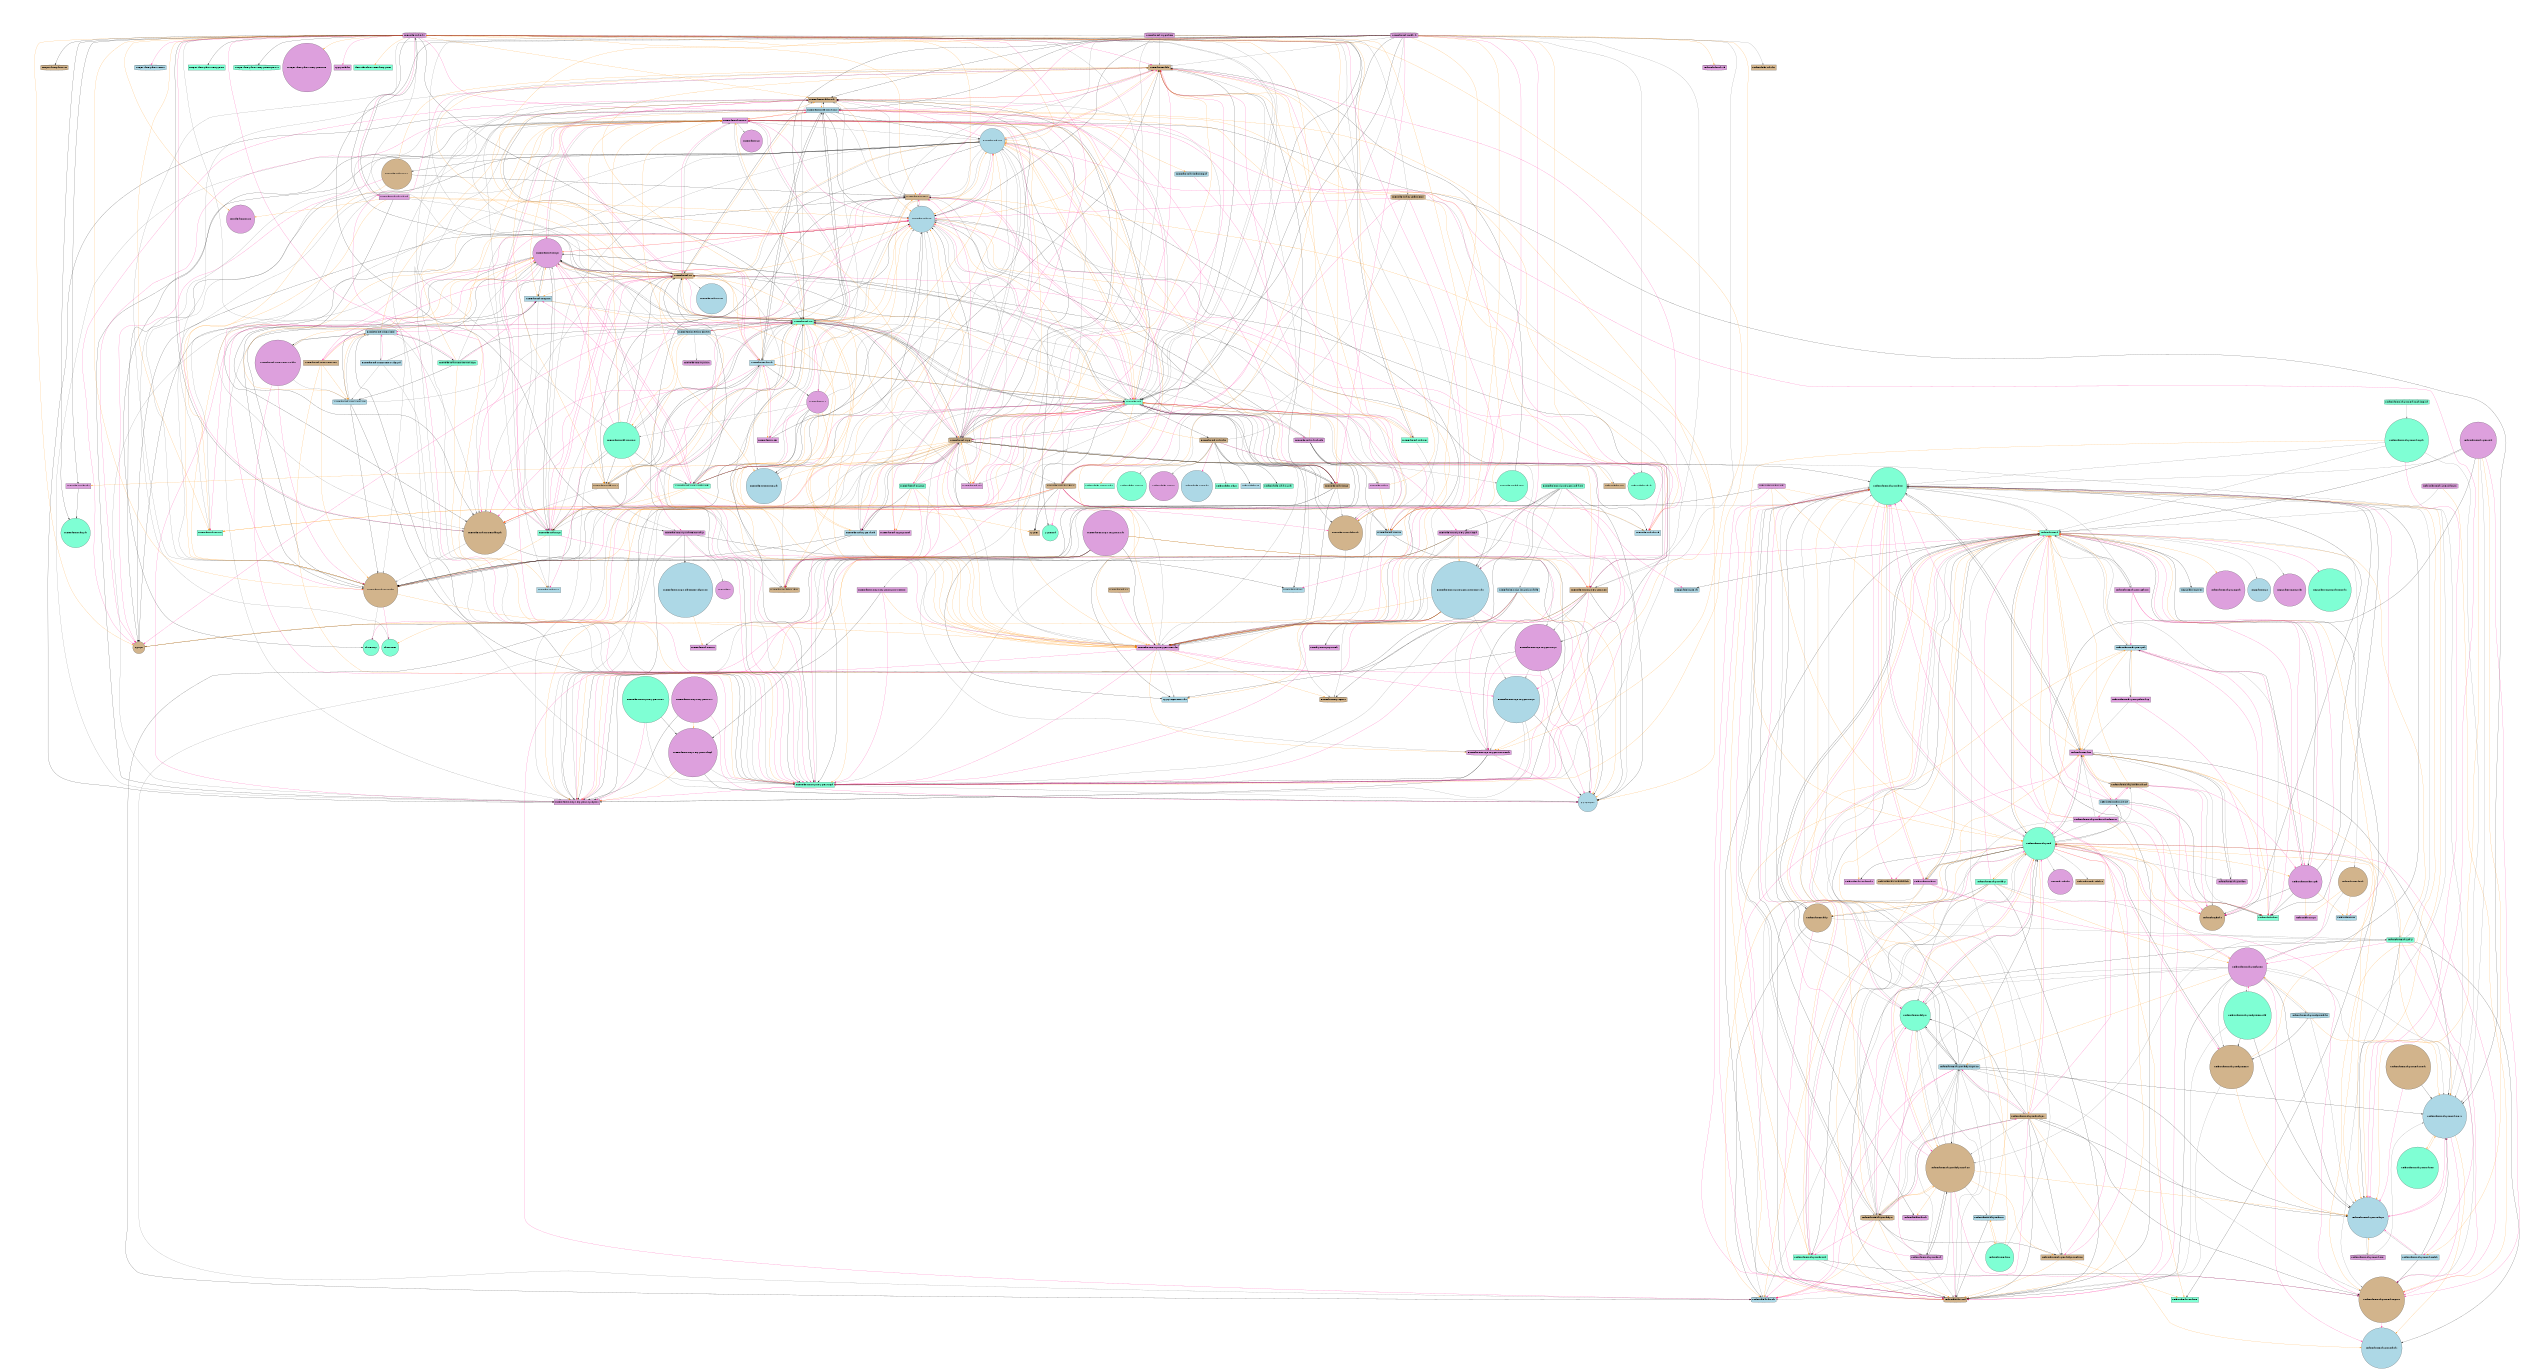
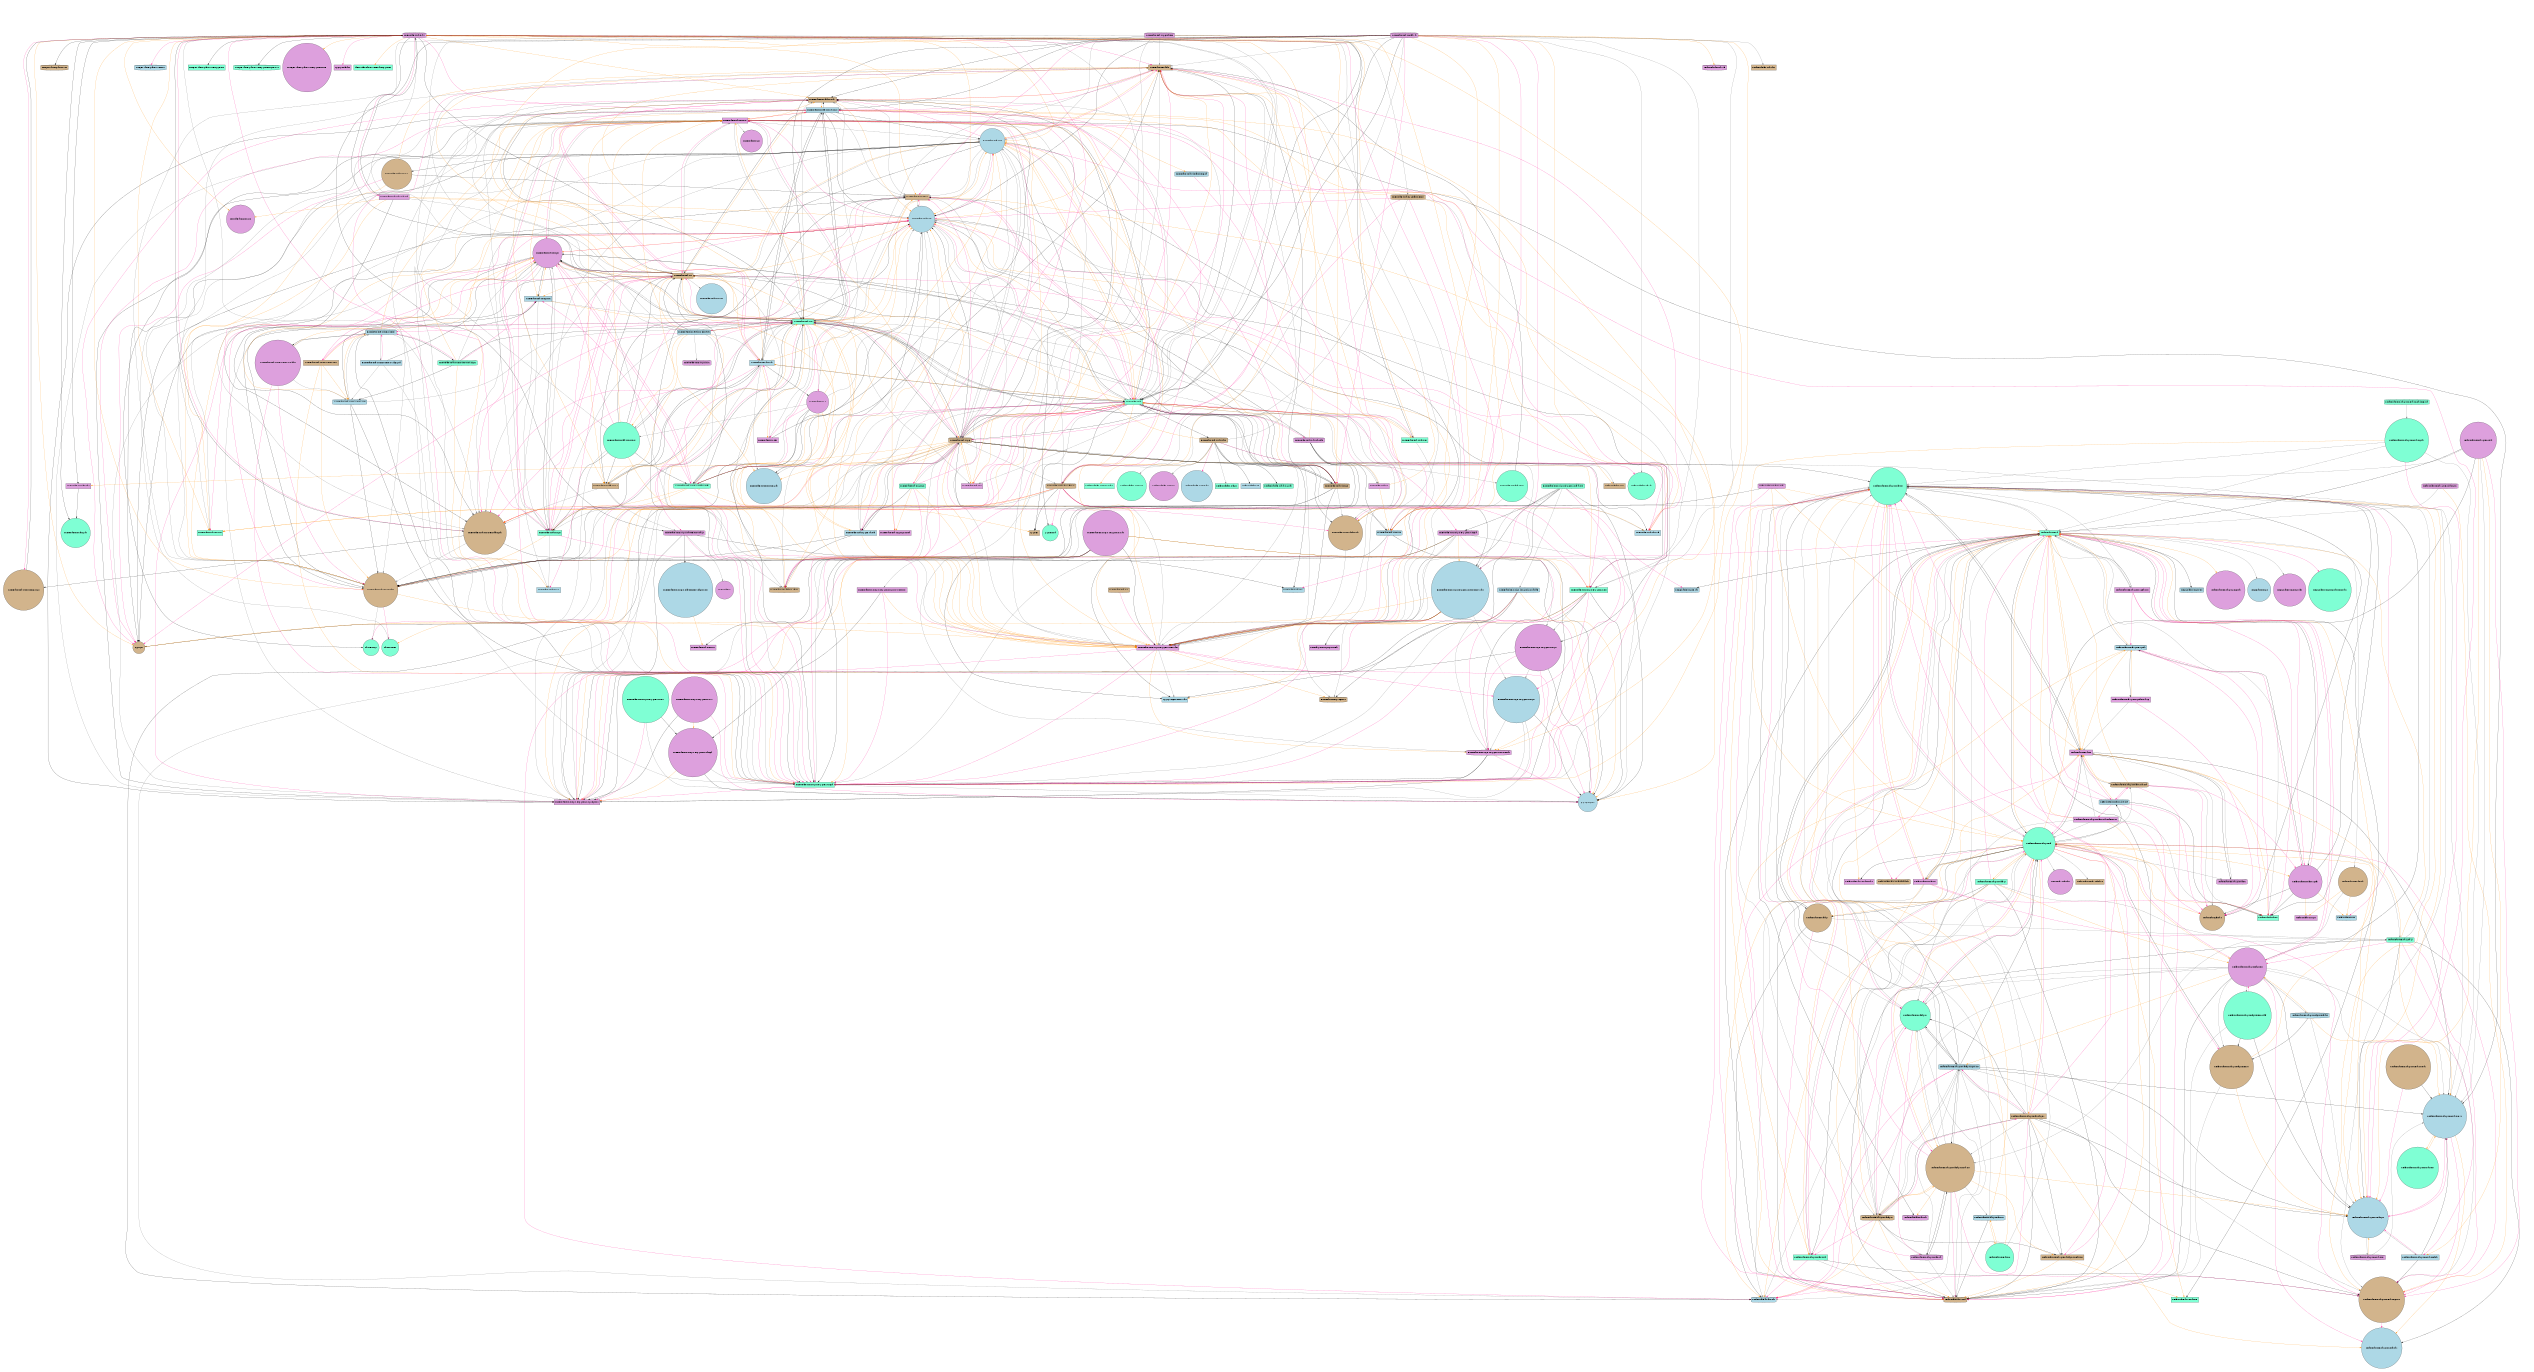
none -> (24, 590)
(1589, 590) -> (1589, 590)
none -> (2319, 653)
(1748, 827) -> none
